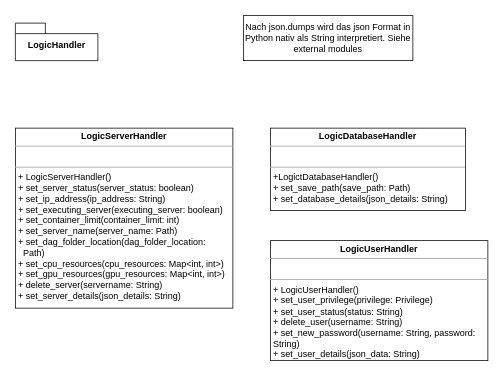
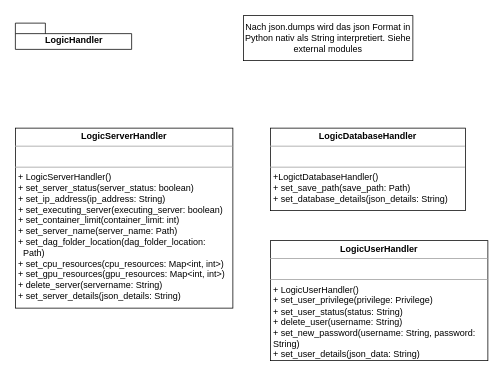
(57, 42) -> (74, 36)
